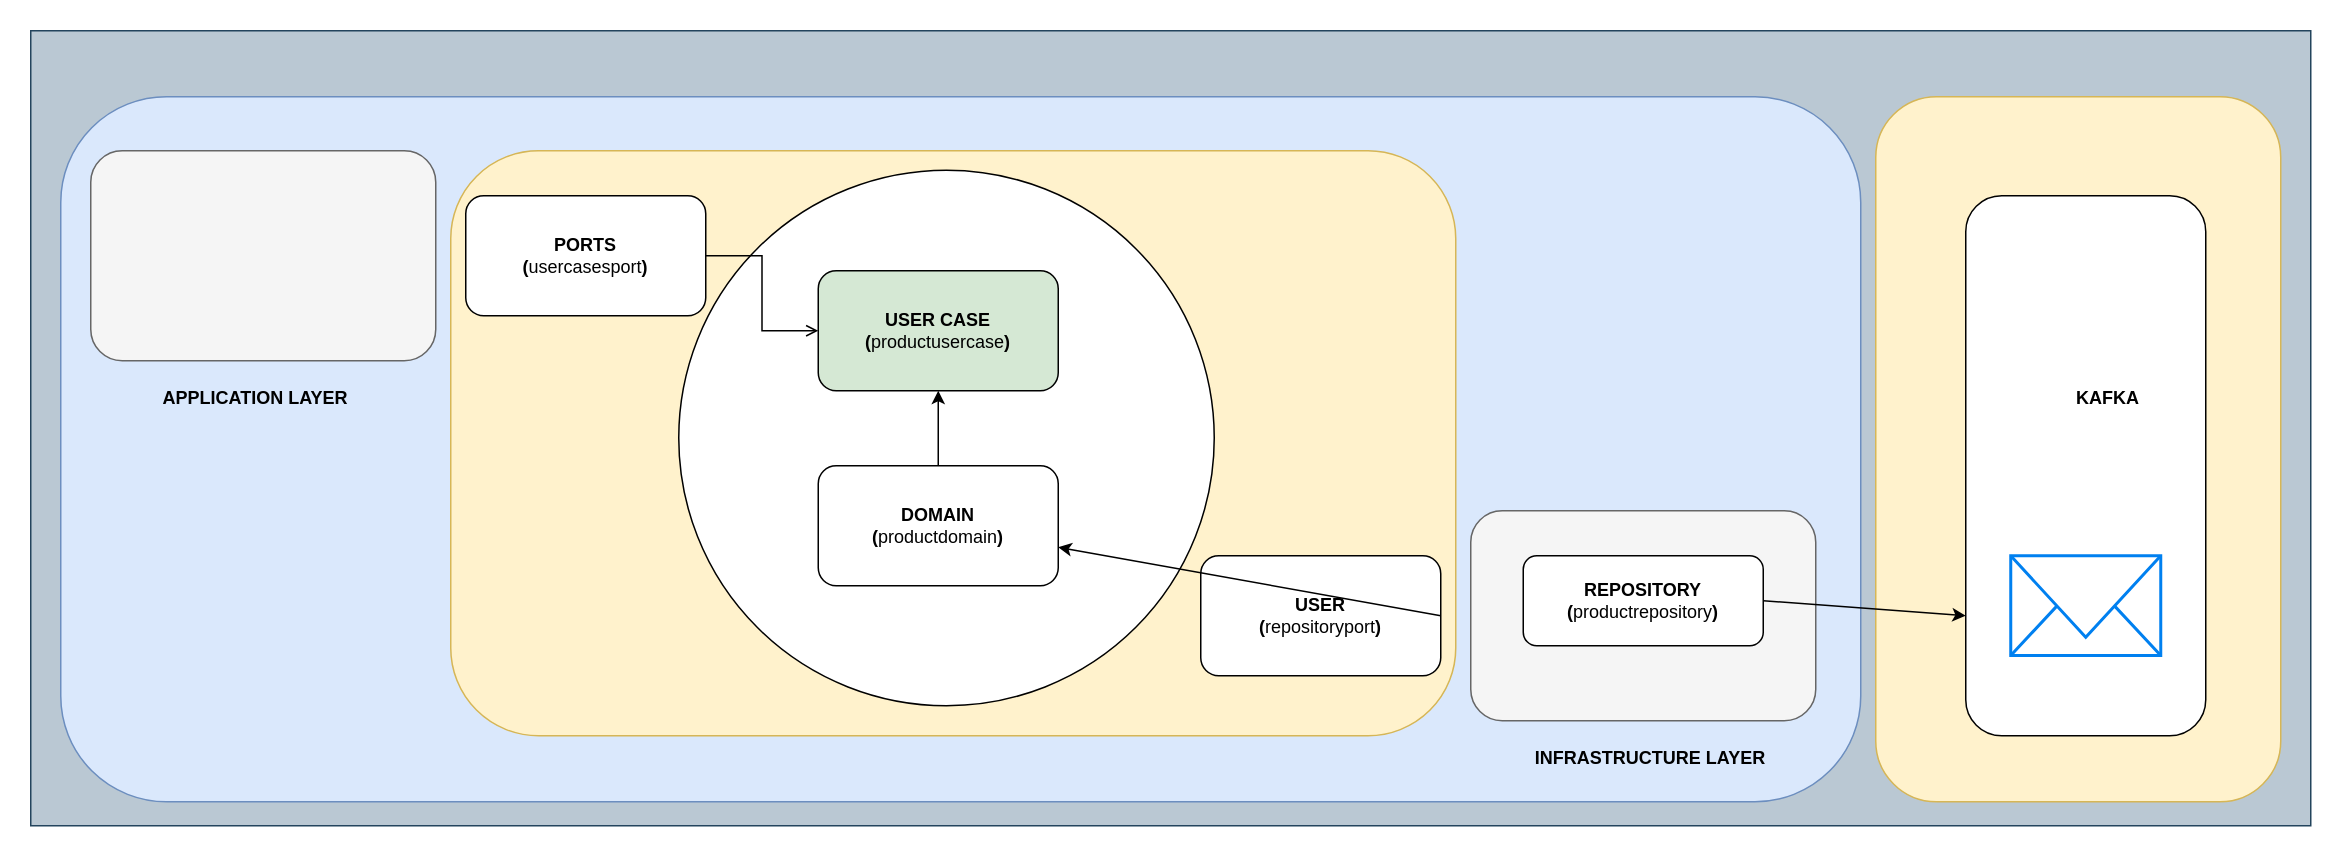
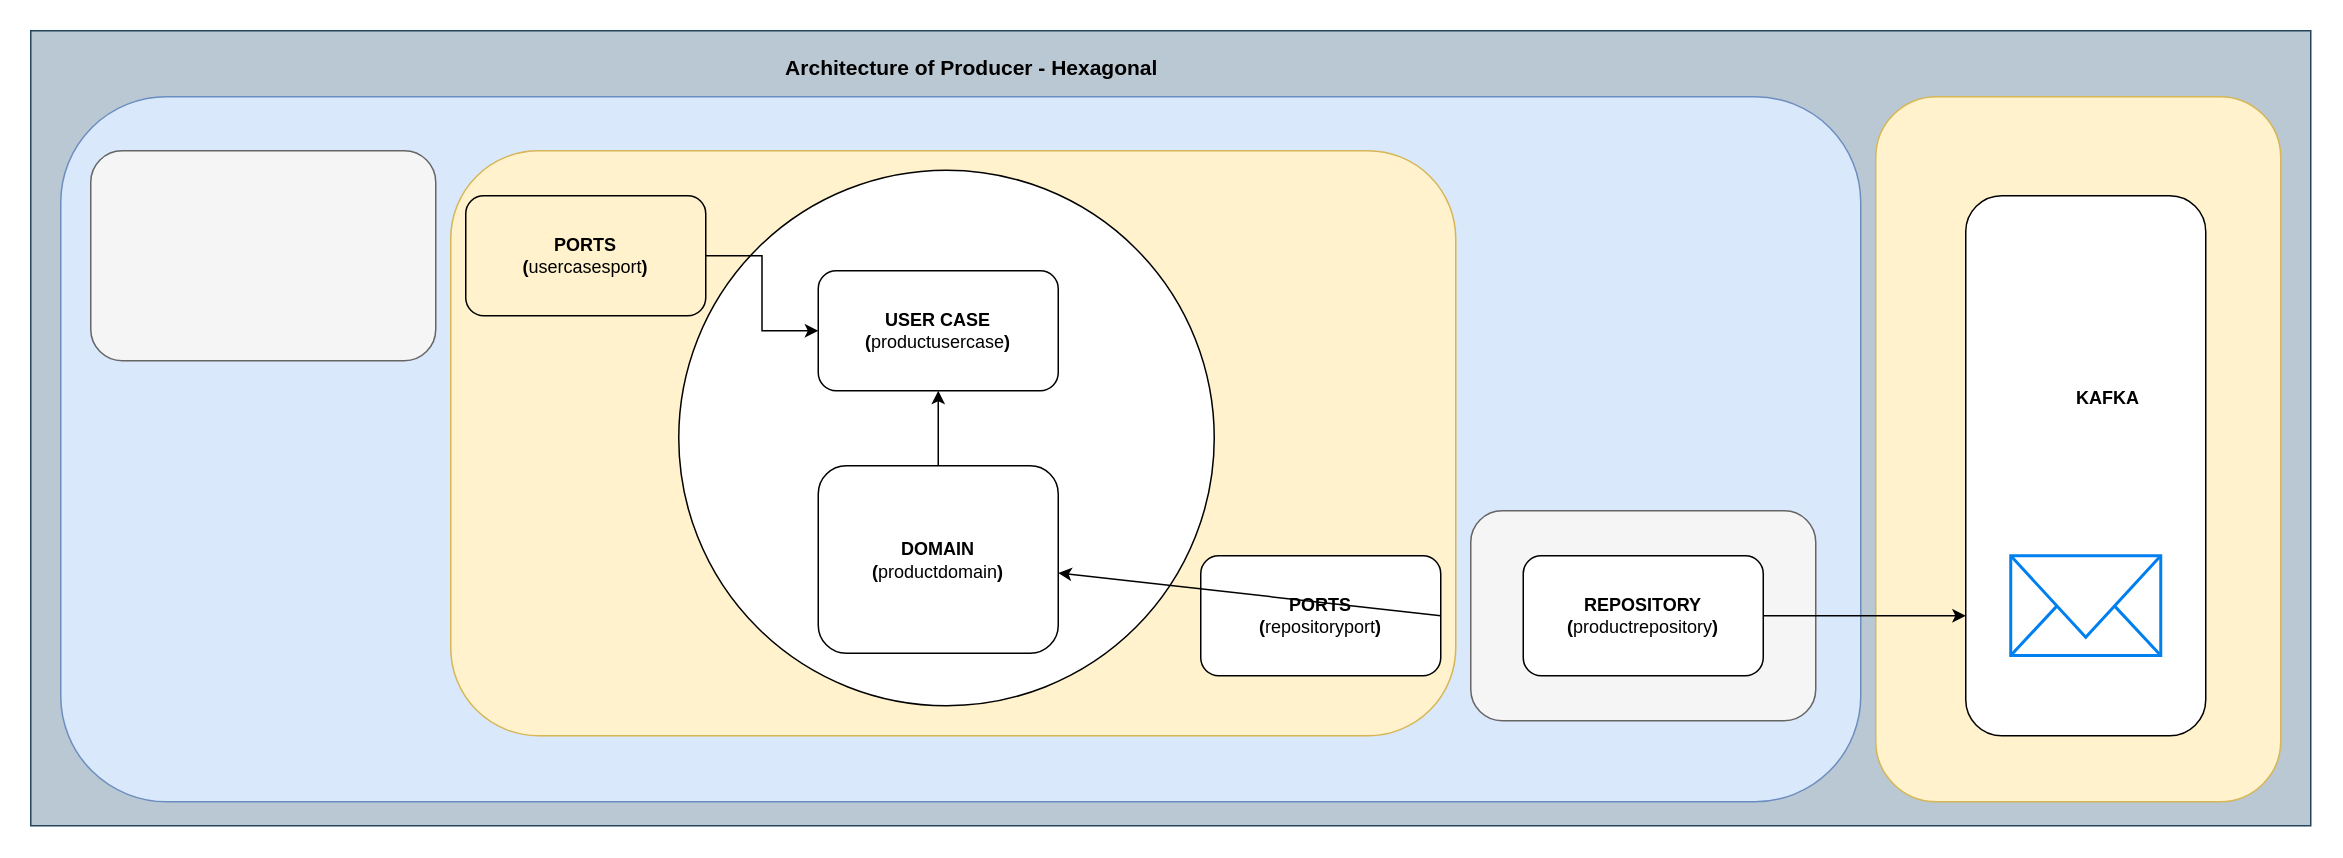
none -> (972, 68)
(586, 256) -> (586, 256)
(809, 331) -> (807, 331)
(938, 331) -> (938, 331)
(256, 398) -> none
(938, 526) -> (938, 560)
(1643, 601) -> (1643, 616)
(1321, 616) -> (1321, 616)
(1651, 758) -> none
